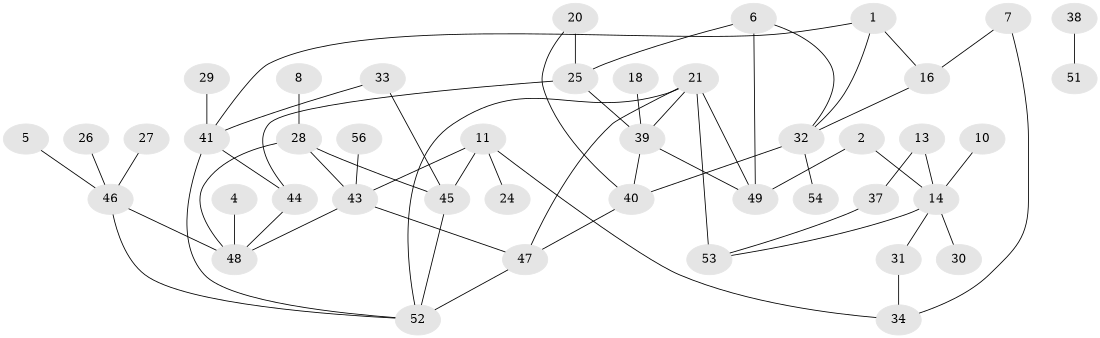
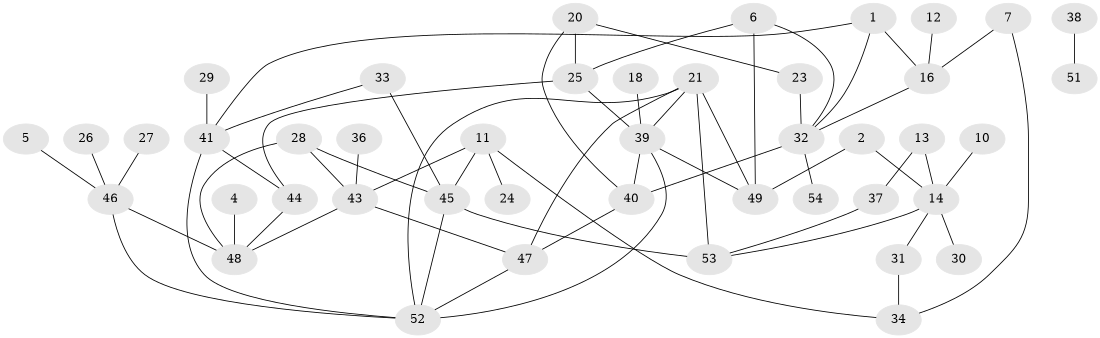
none -> (934, 18)
(299, 79) -> none
none -> (800, 79)
(359, 139) -> (359, 139)
none -> (574, 239)
none -> (593, 276)
